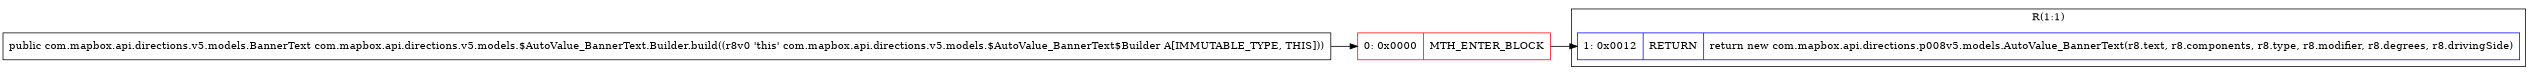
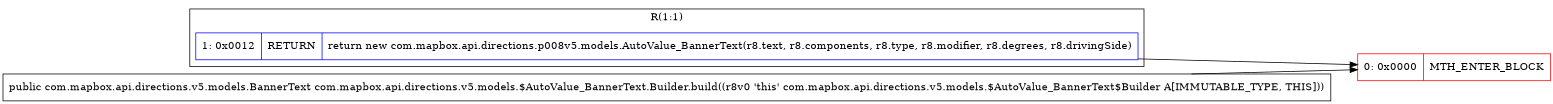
(1560, 46) -> (1244, 62)
